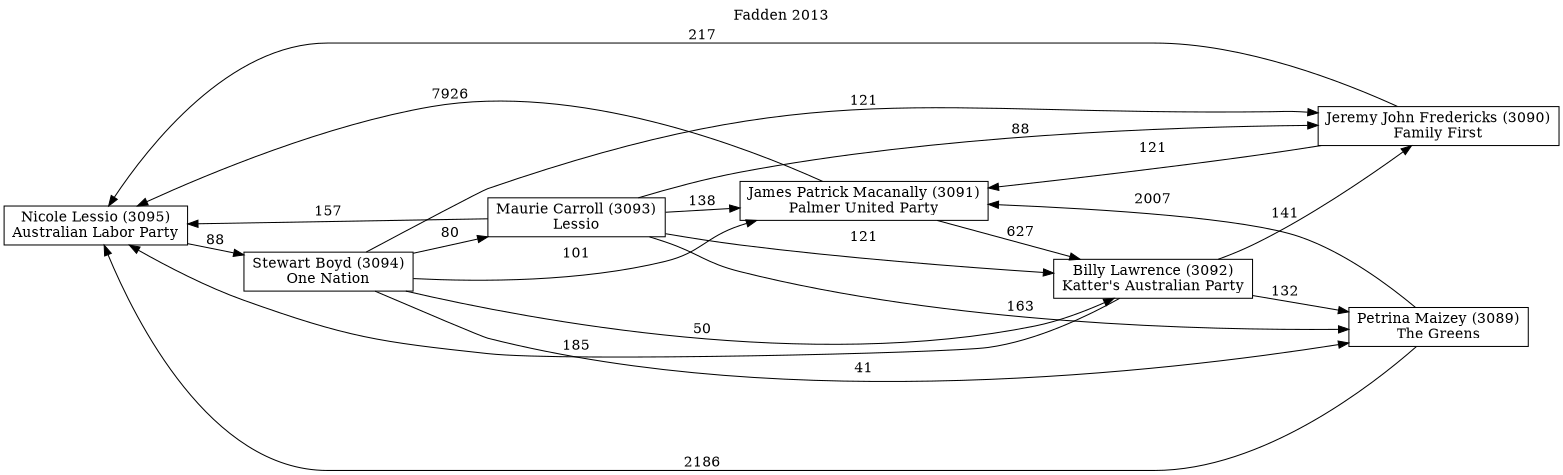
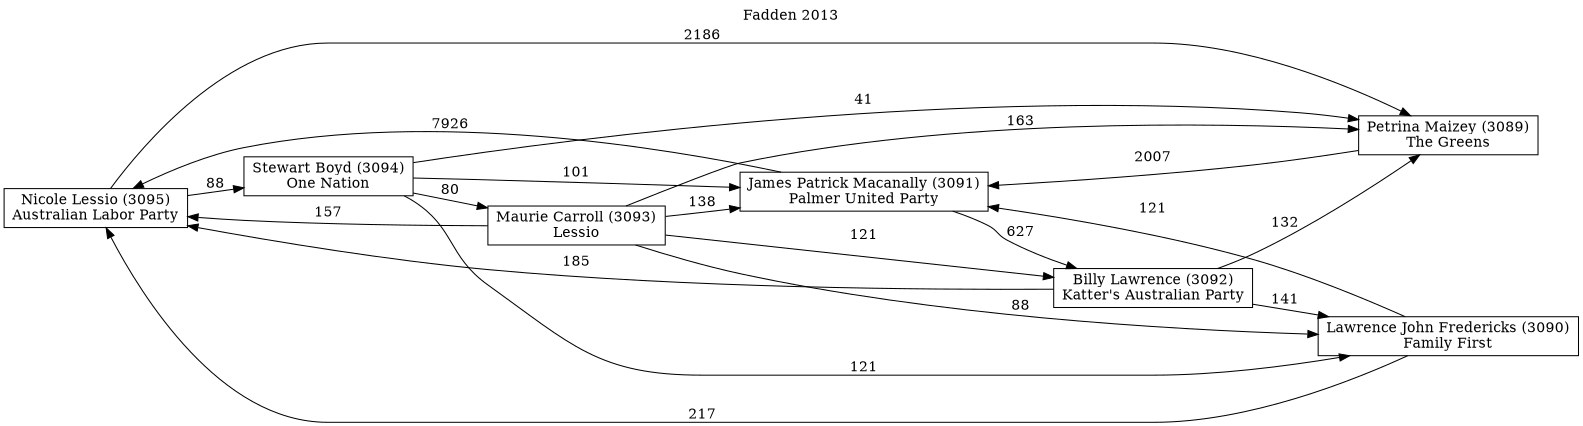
(1439, 126) -> (1448, 336)
(756, 342) -> none
(726, 470) -> (735, 43)
